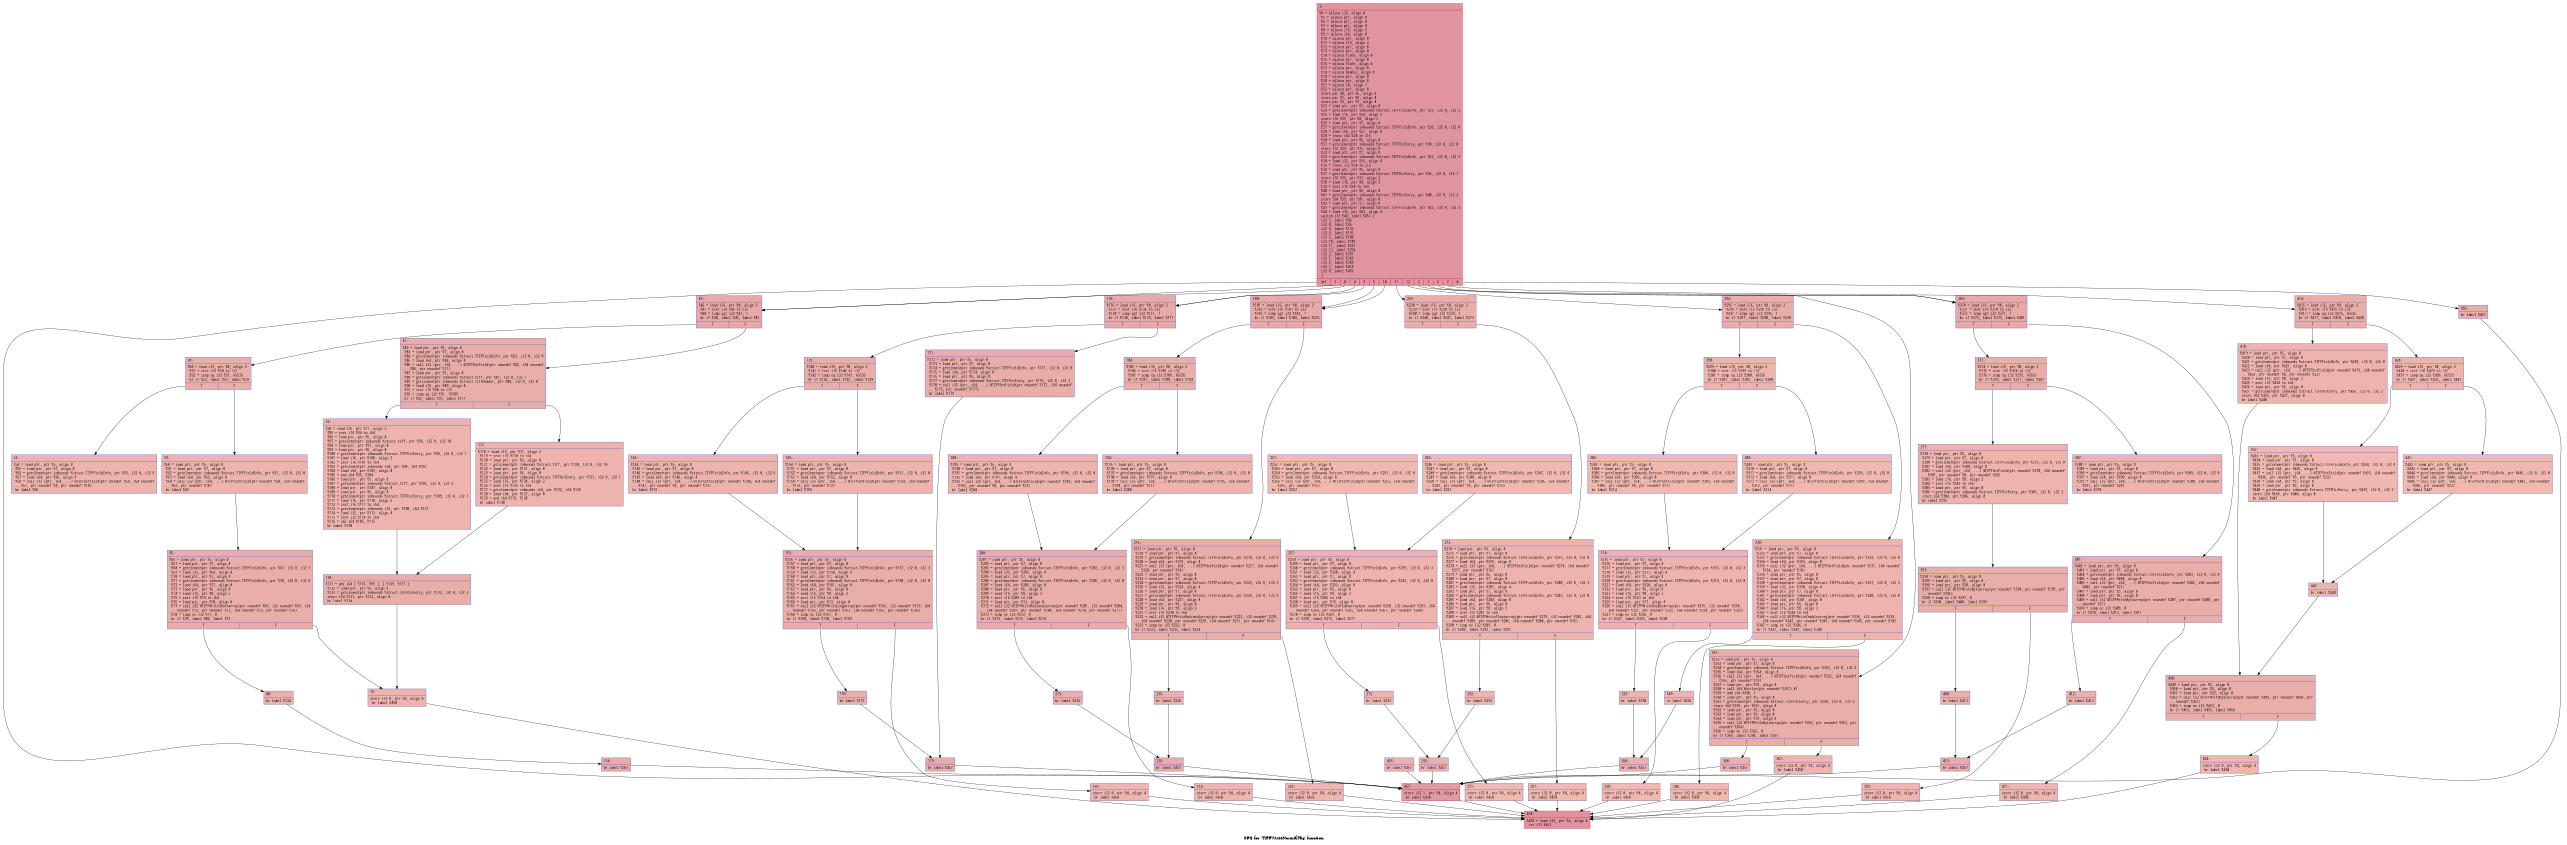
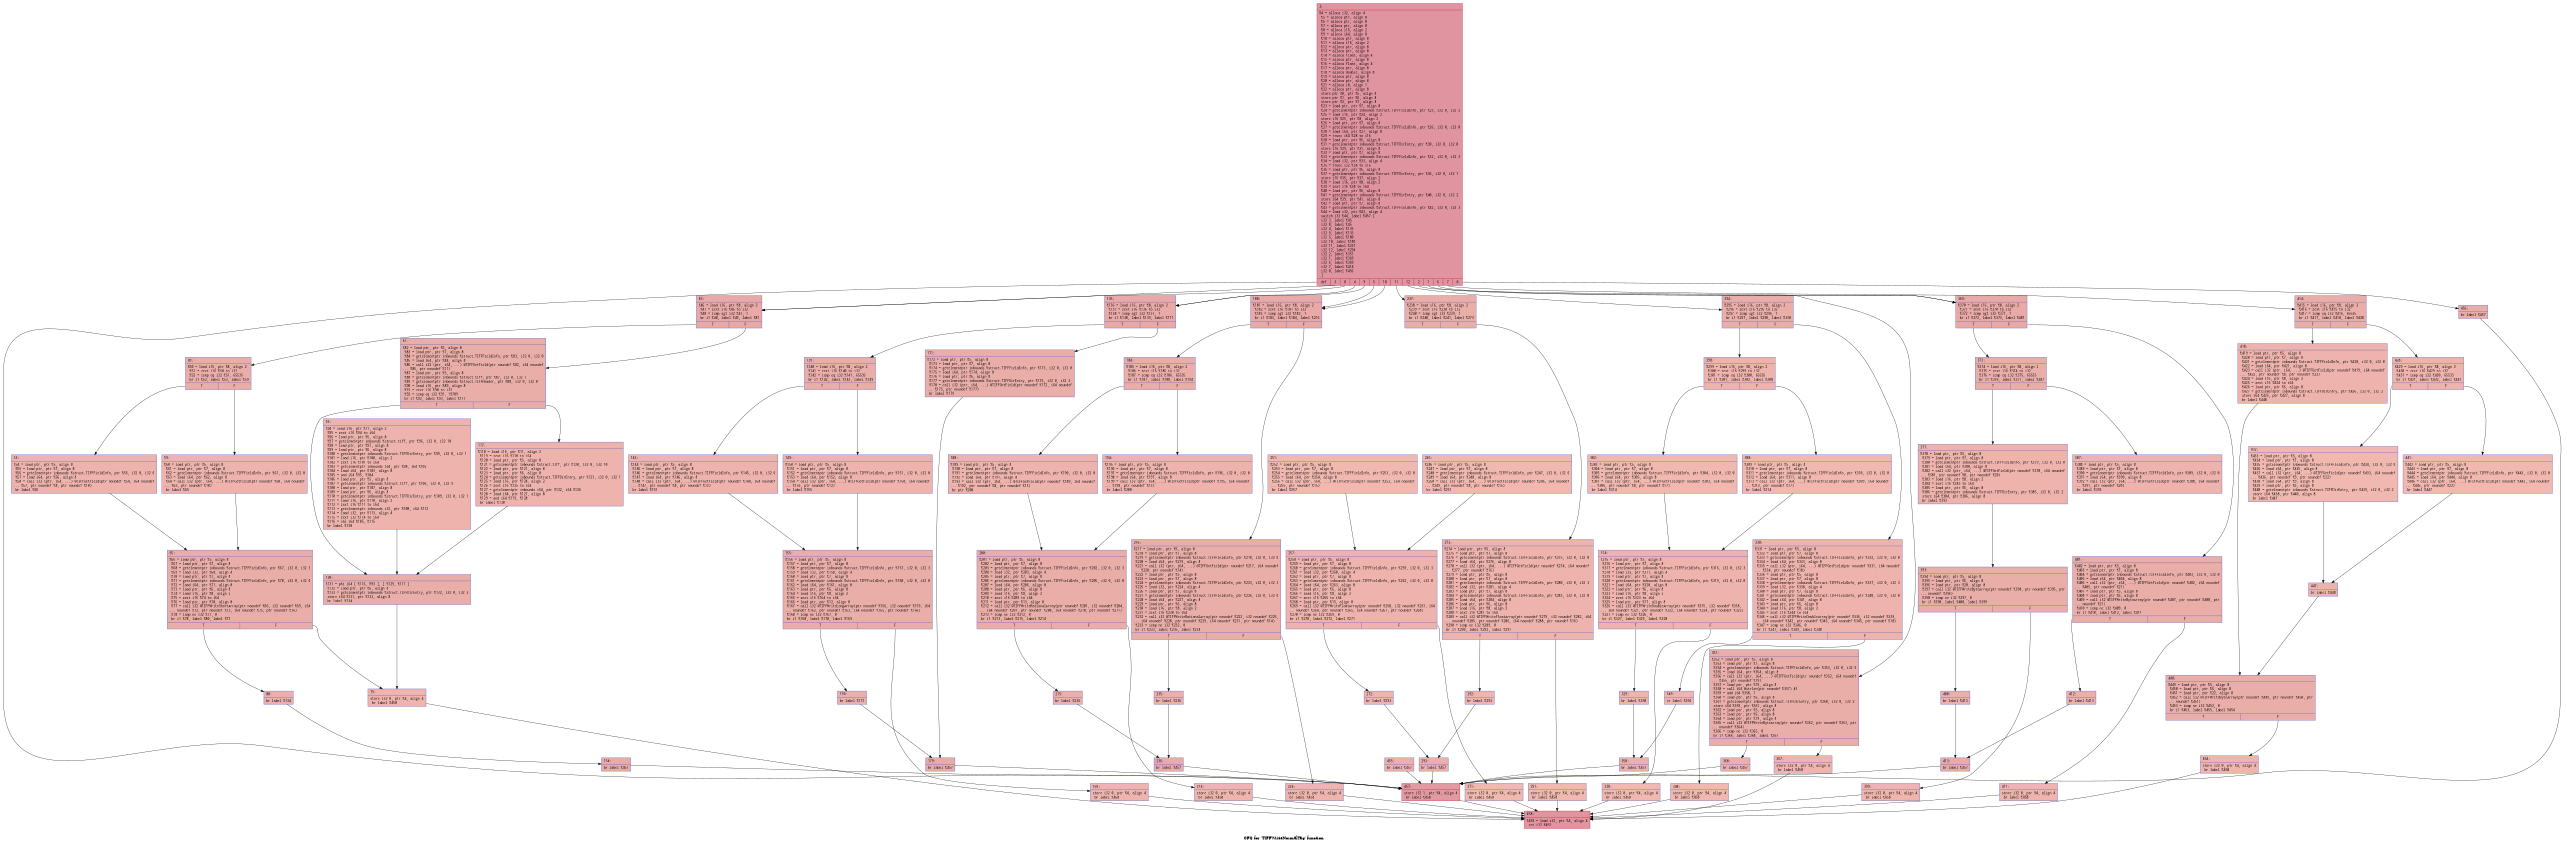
(391, 408) -> (311, 465)
(964, 490) -> (962, 490)
none -> (147, 521)
